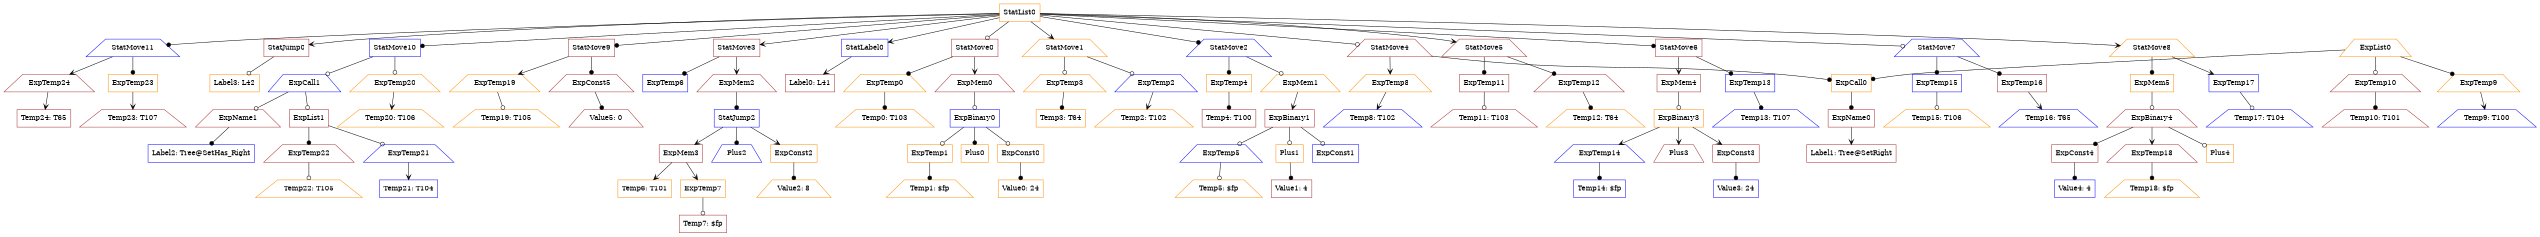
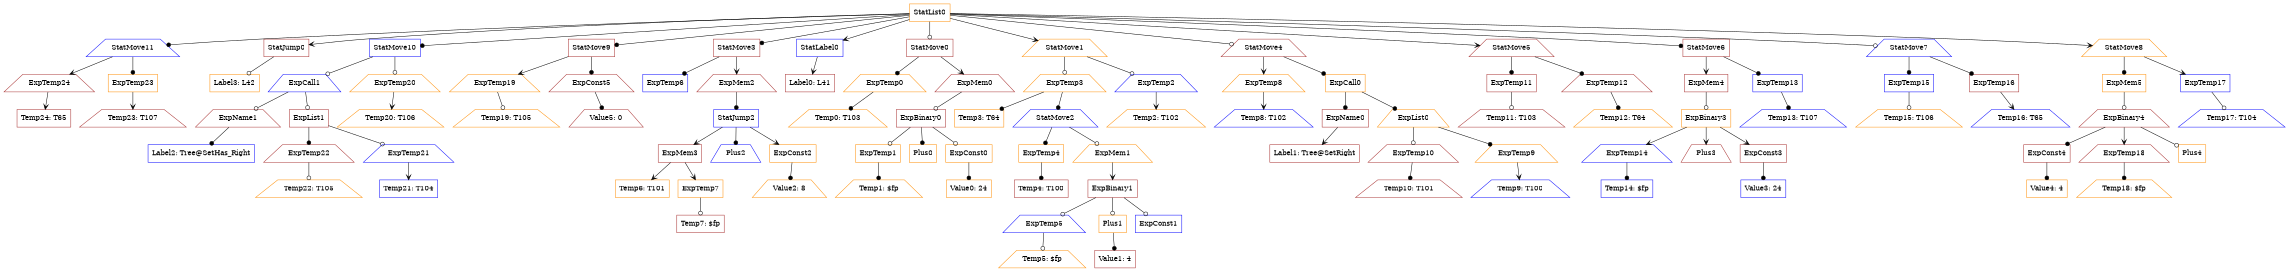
(1118, 29) -> (1061, 99)
(882, 30) -> (837, 30)
(2110, 62) -> (1377, 100)
(975, 118) -> (921, 118)
(2075, 189) -> (2047, 189)
